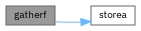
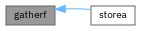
(68, 22) -> (78, 9)
